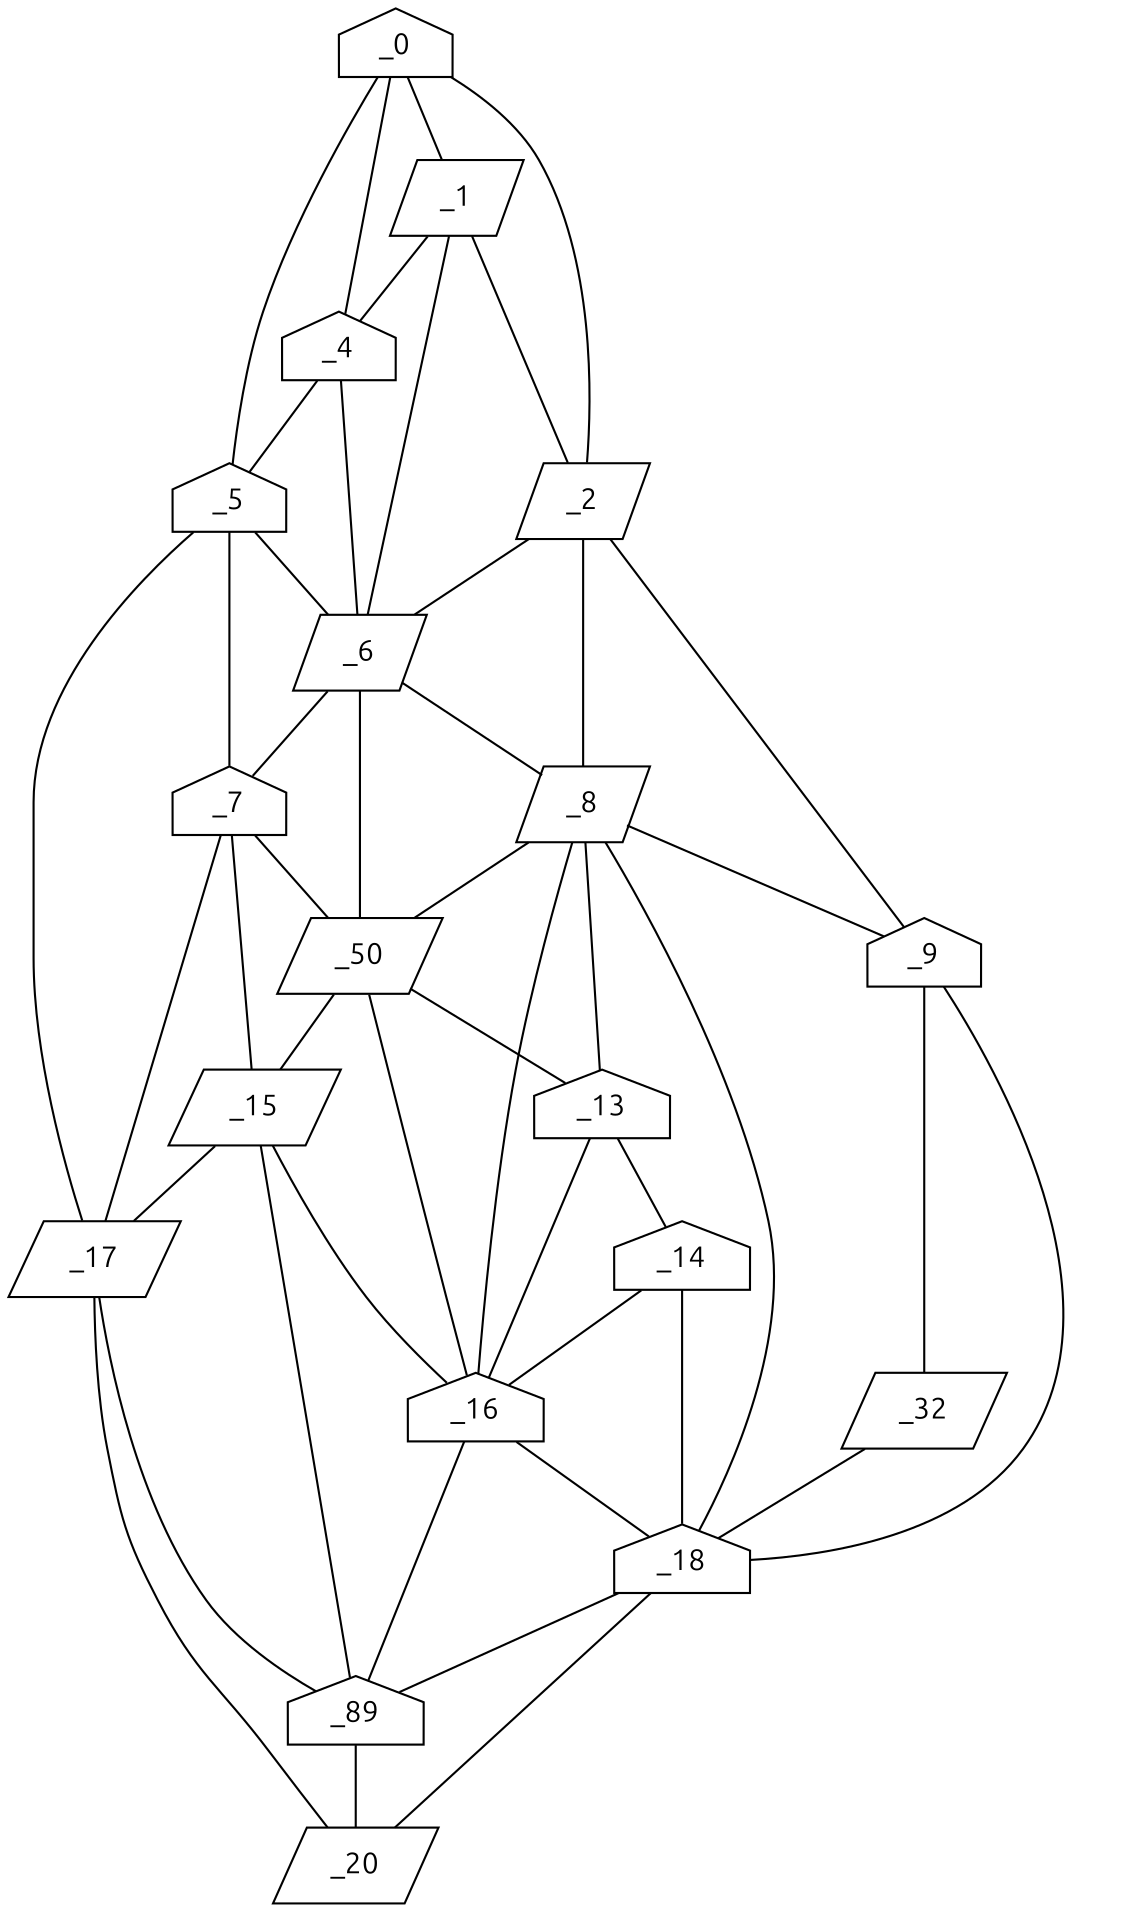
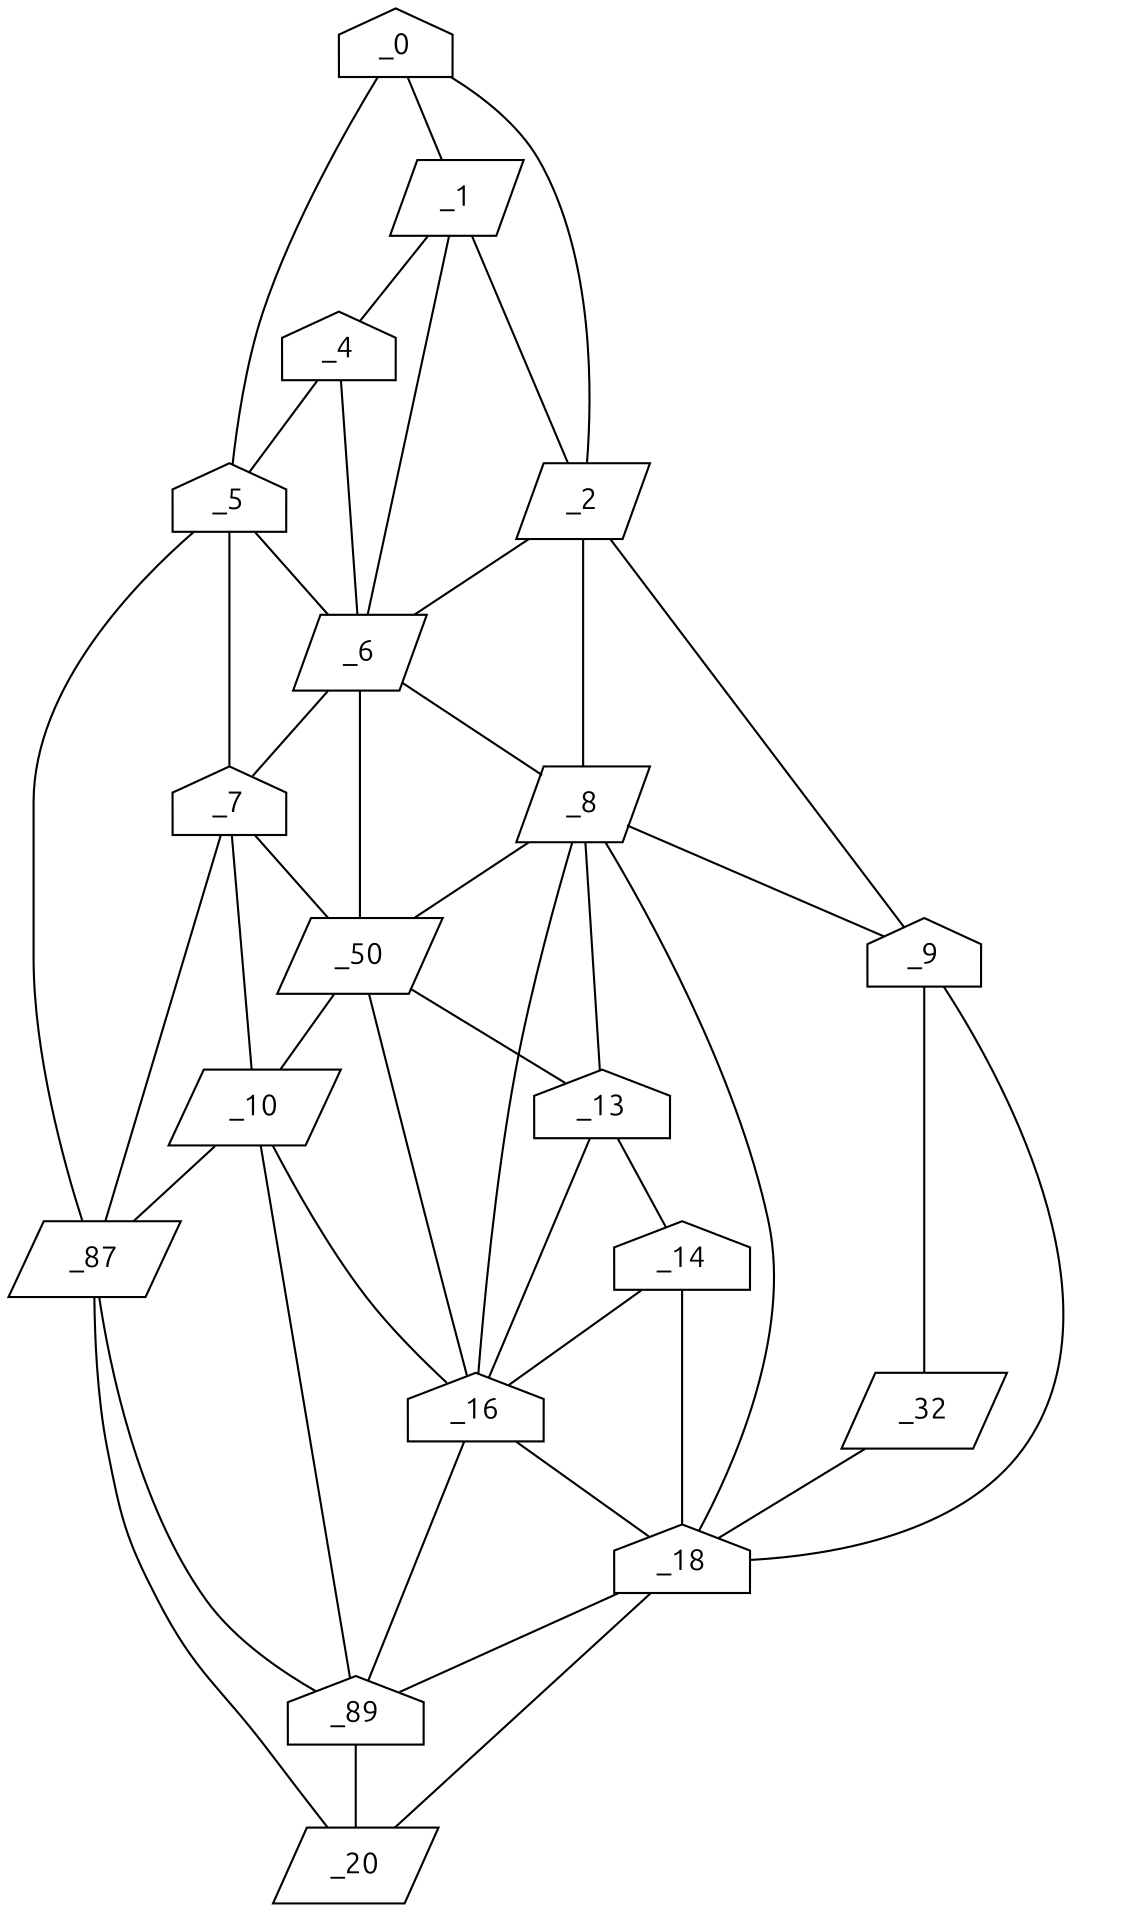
(368, 195) -> none
(255, 1108) -> (255, 1108)
(95, 1259) -> (95, 1259)
